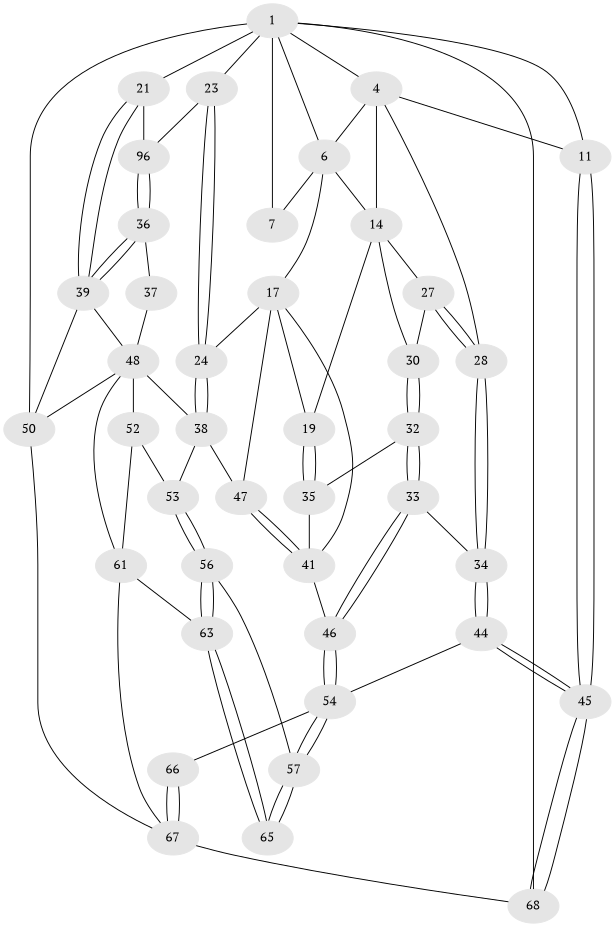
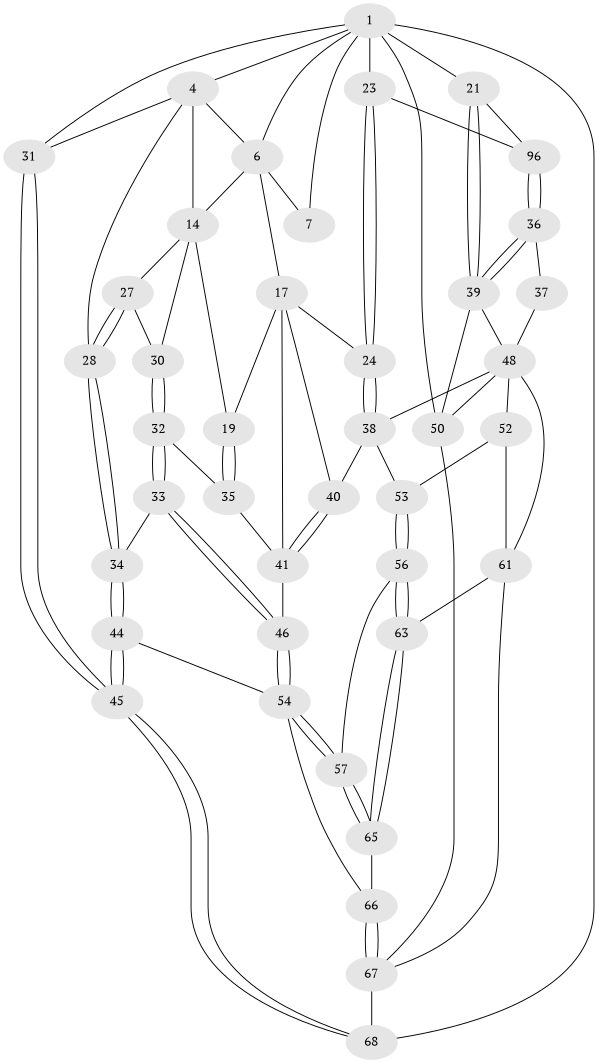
(585, 157) -> (29, 157)
(241, 498) -> (334, 498)
none -> (372, 872)
